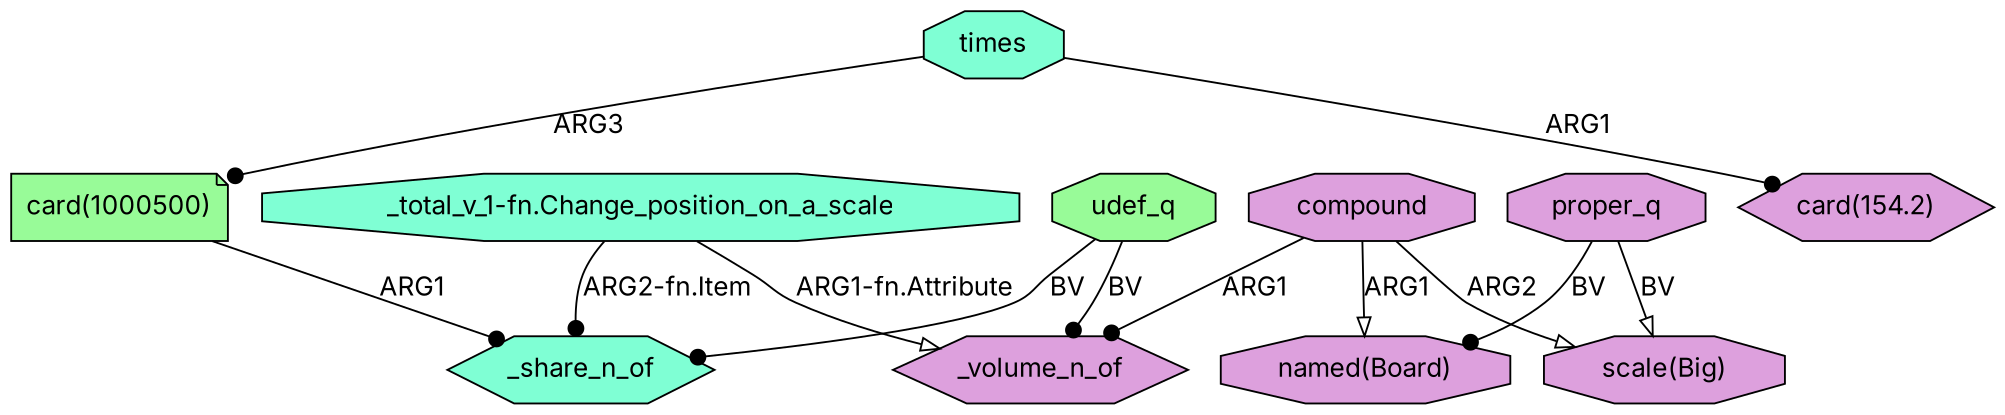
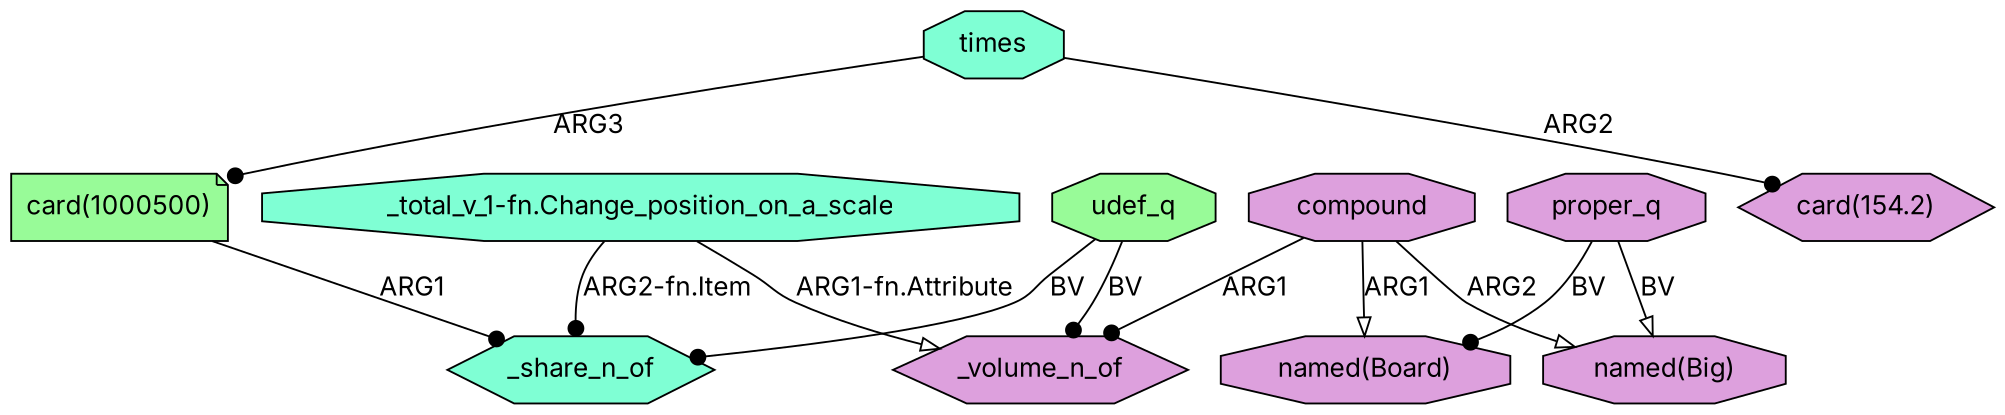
(1579, 126) -> (1579, 126)
(1664, 370) -> (1664, 370)
